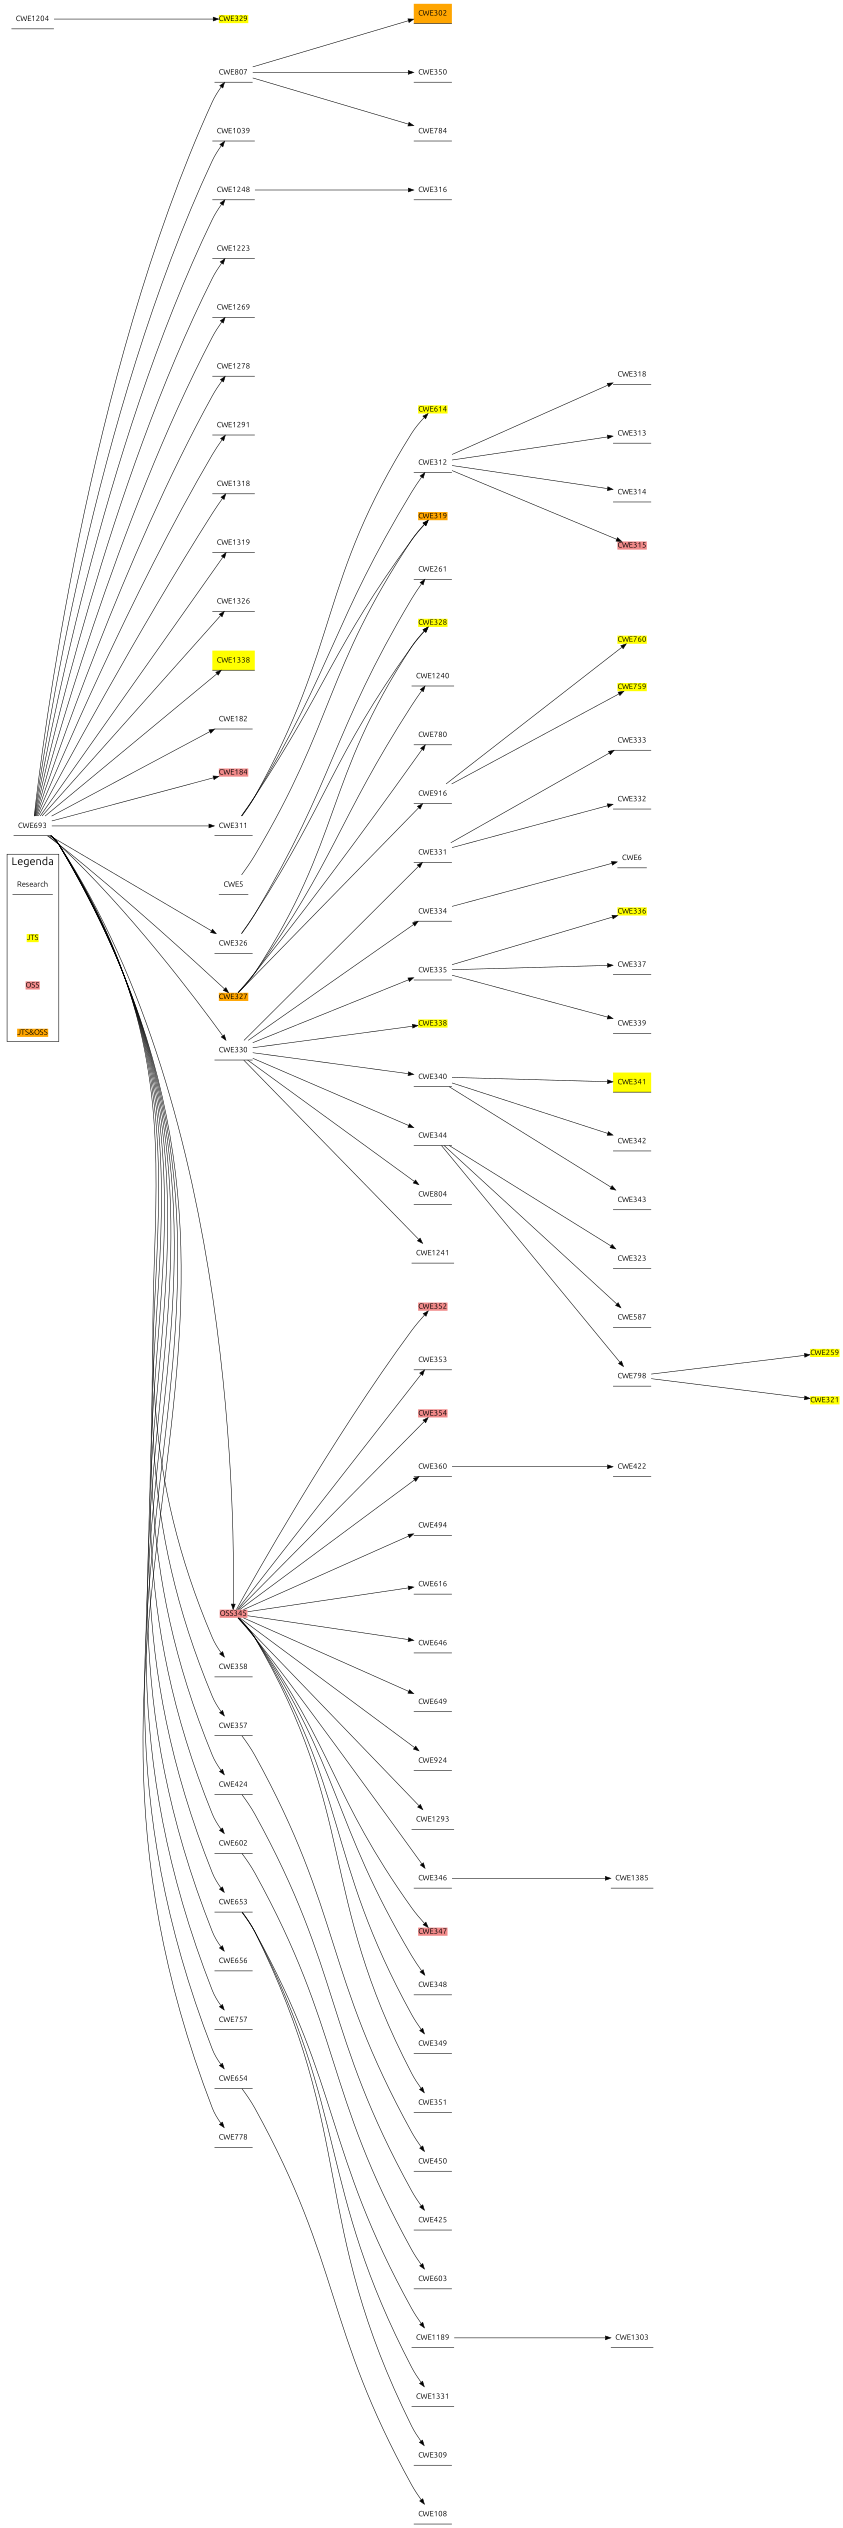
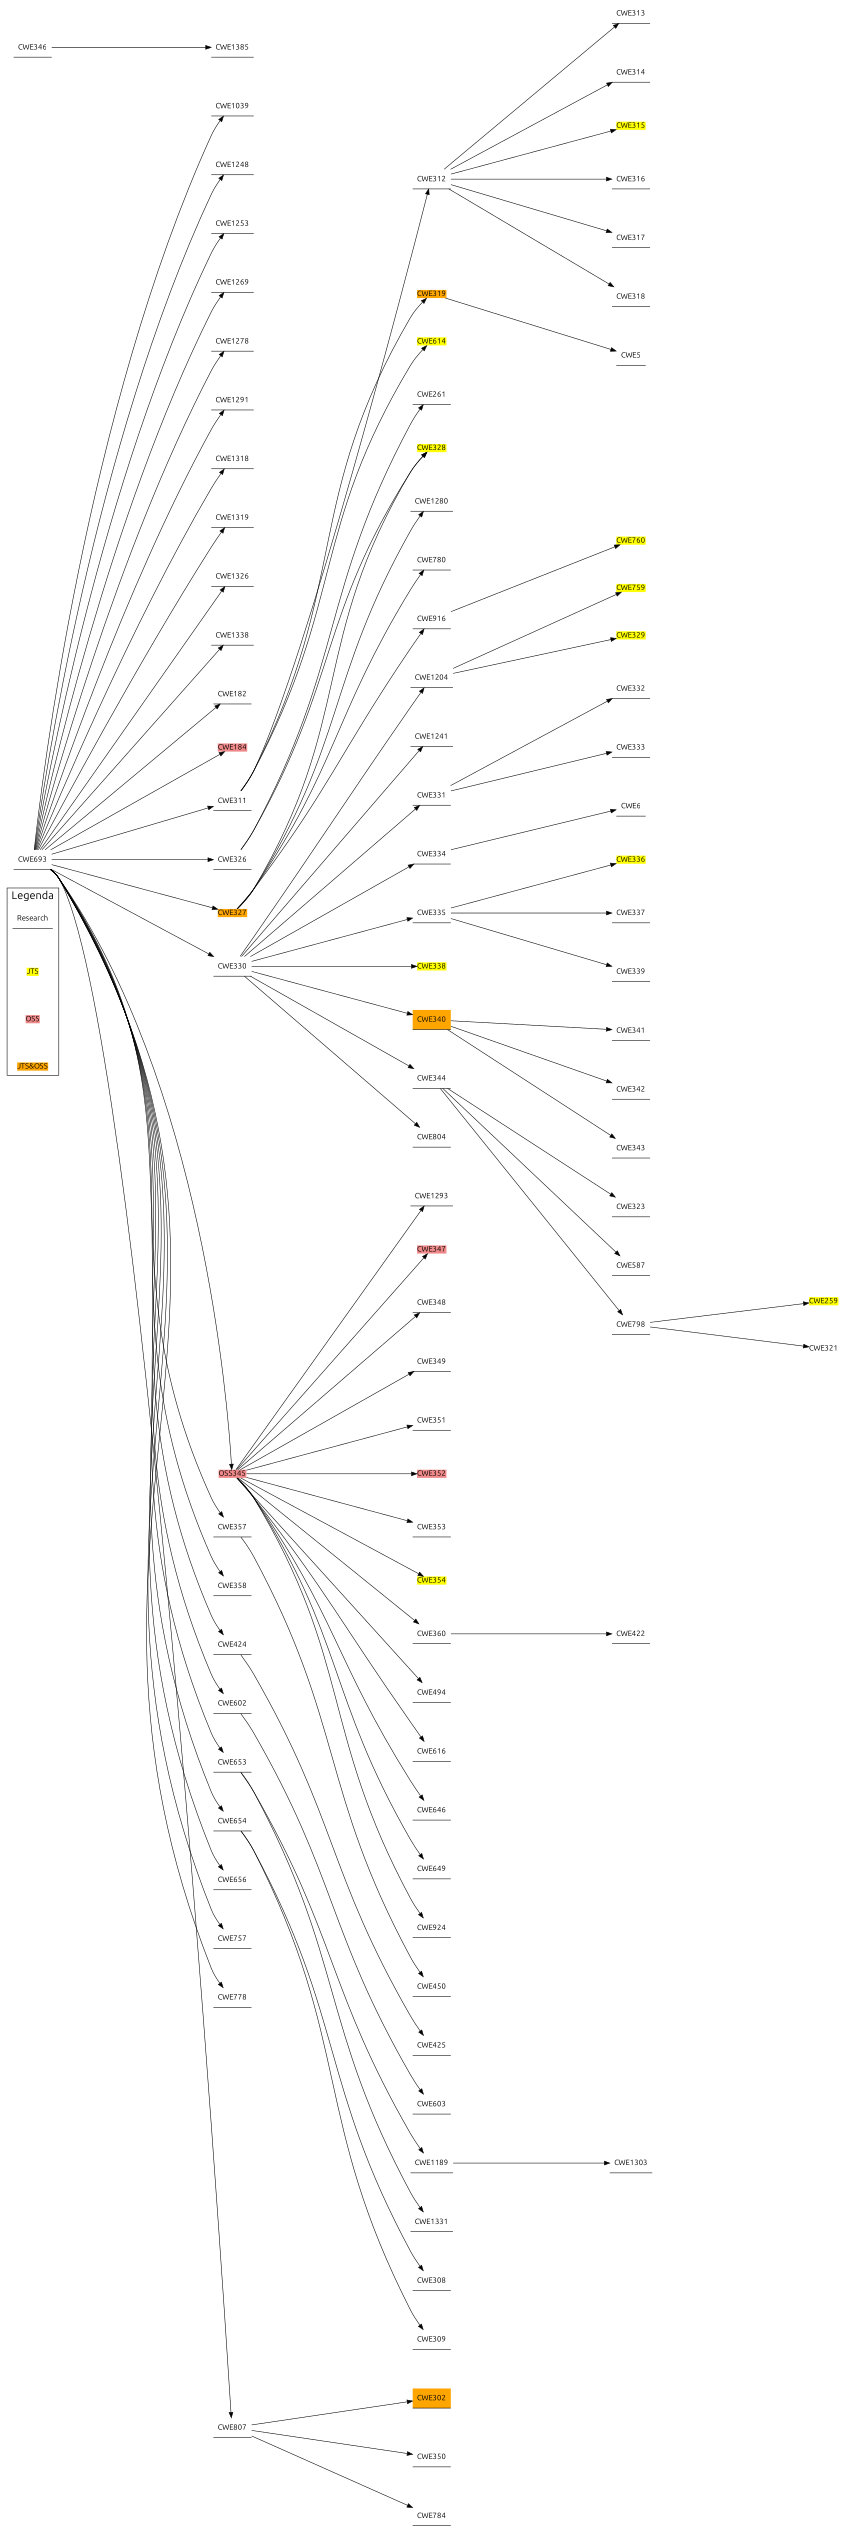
(332, 190) -> (529, 179)
none -> (631, 238)
(234, 249) -> (232, 224)
(632, 546) -> (631, 126)
(234, 660) -> (232, 635)
(433, 676) -> (432, 501)
(330, 698) -> (528, 324)
(535, 739) -> (535, 631)
none -> (331, 824)
(433, 1077) -> (432, 1020)
(632, 1082) -> (631, 1031)
(825, 1400) -> (824, 1349)
(433, 1413) -> (432, 1581)
(331, 1740) -> none
(333, 2176) -> (332, 2078)
(433, 2514) -> (432, 2281)
